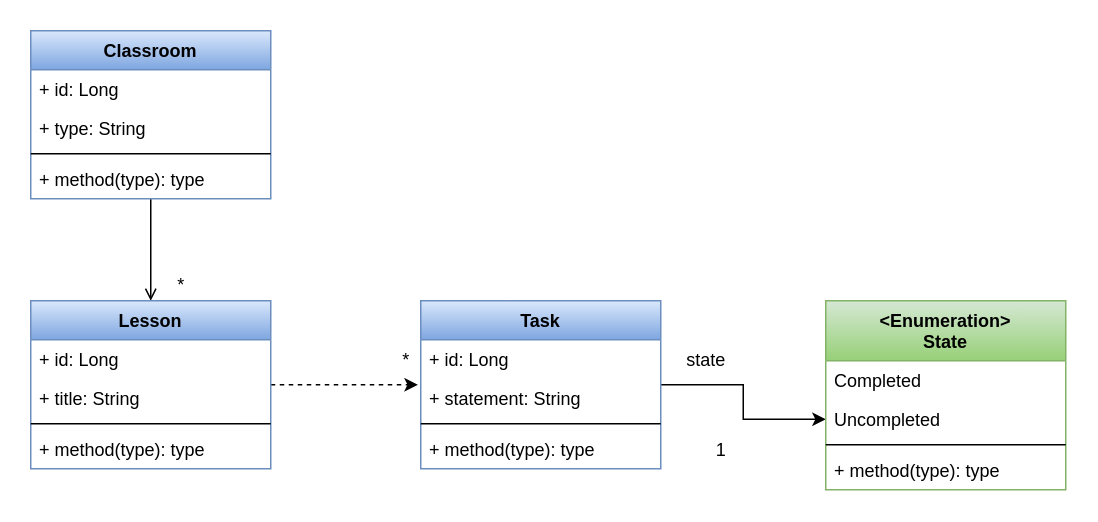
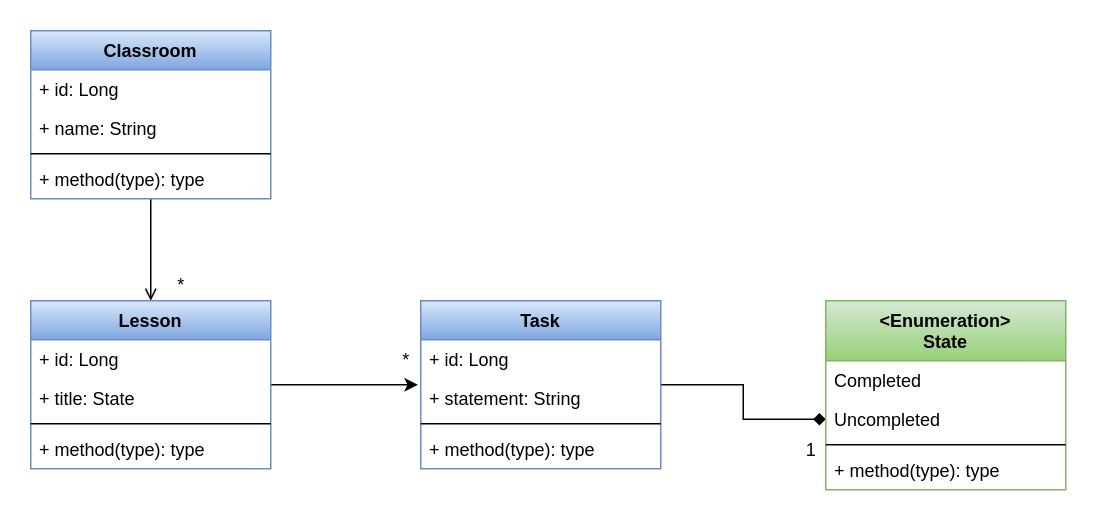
(100, 129) -> (100, 129)
(706, 361) -> none
(340, 385) -> (340, 385)
(101, 399) -> (98, 399)
(814, 419) -> (813, 419)
(721, 451) -> (811, 451)
